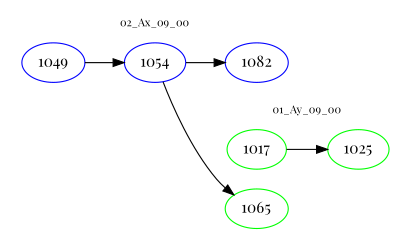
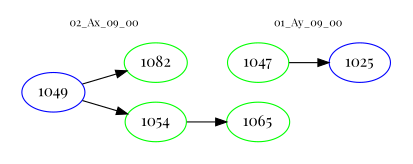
(155, 63) -> (156, 122)
(200, 63) -> (99, 79)
(257, 63) -> (156, 63)
(257, 149) -> (258, 63)
(358, 149) -> (360, 63)
